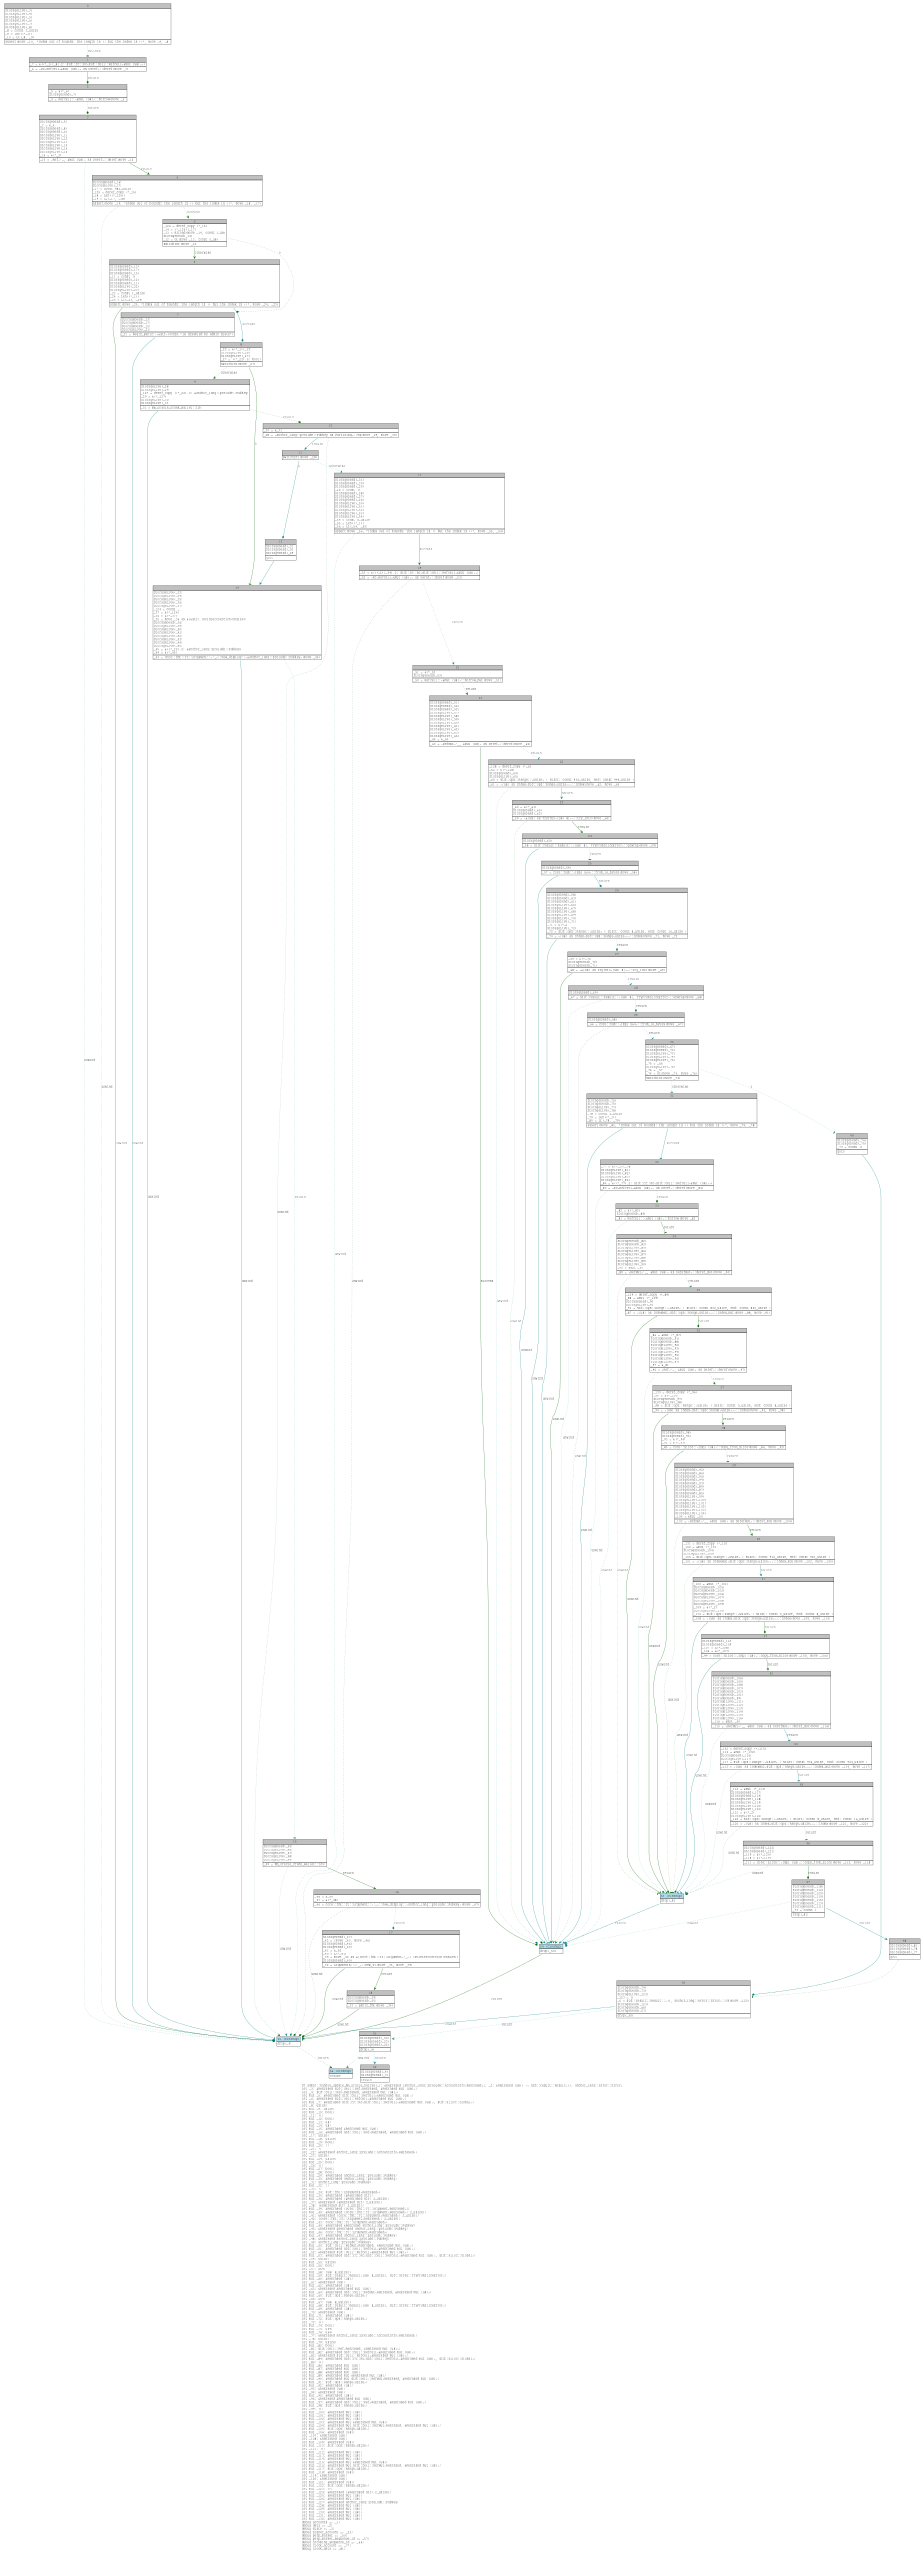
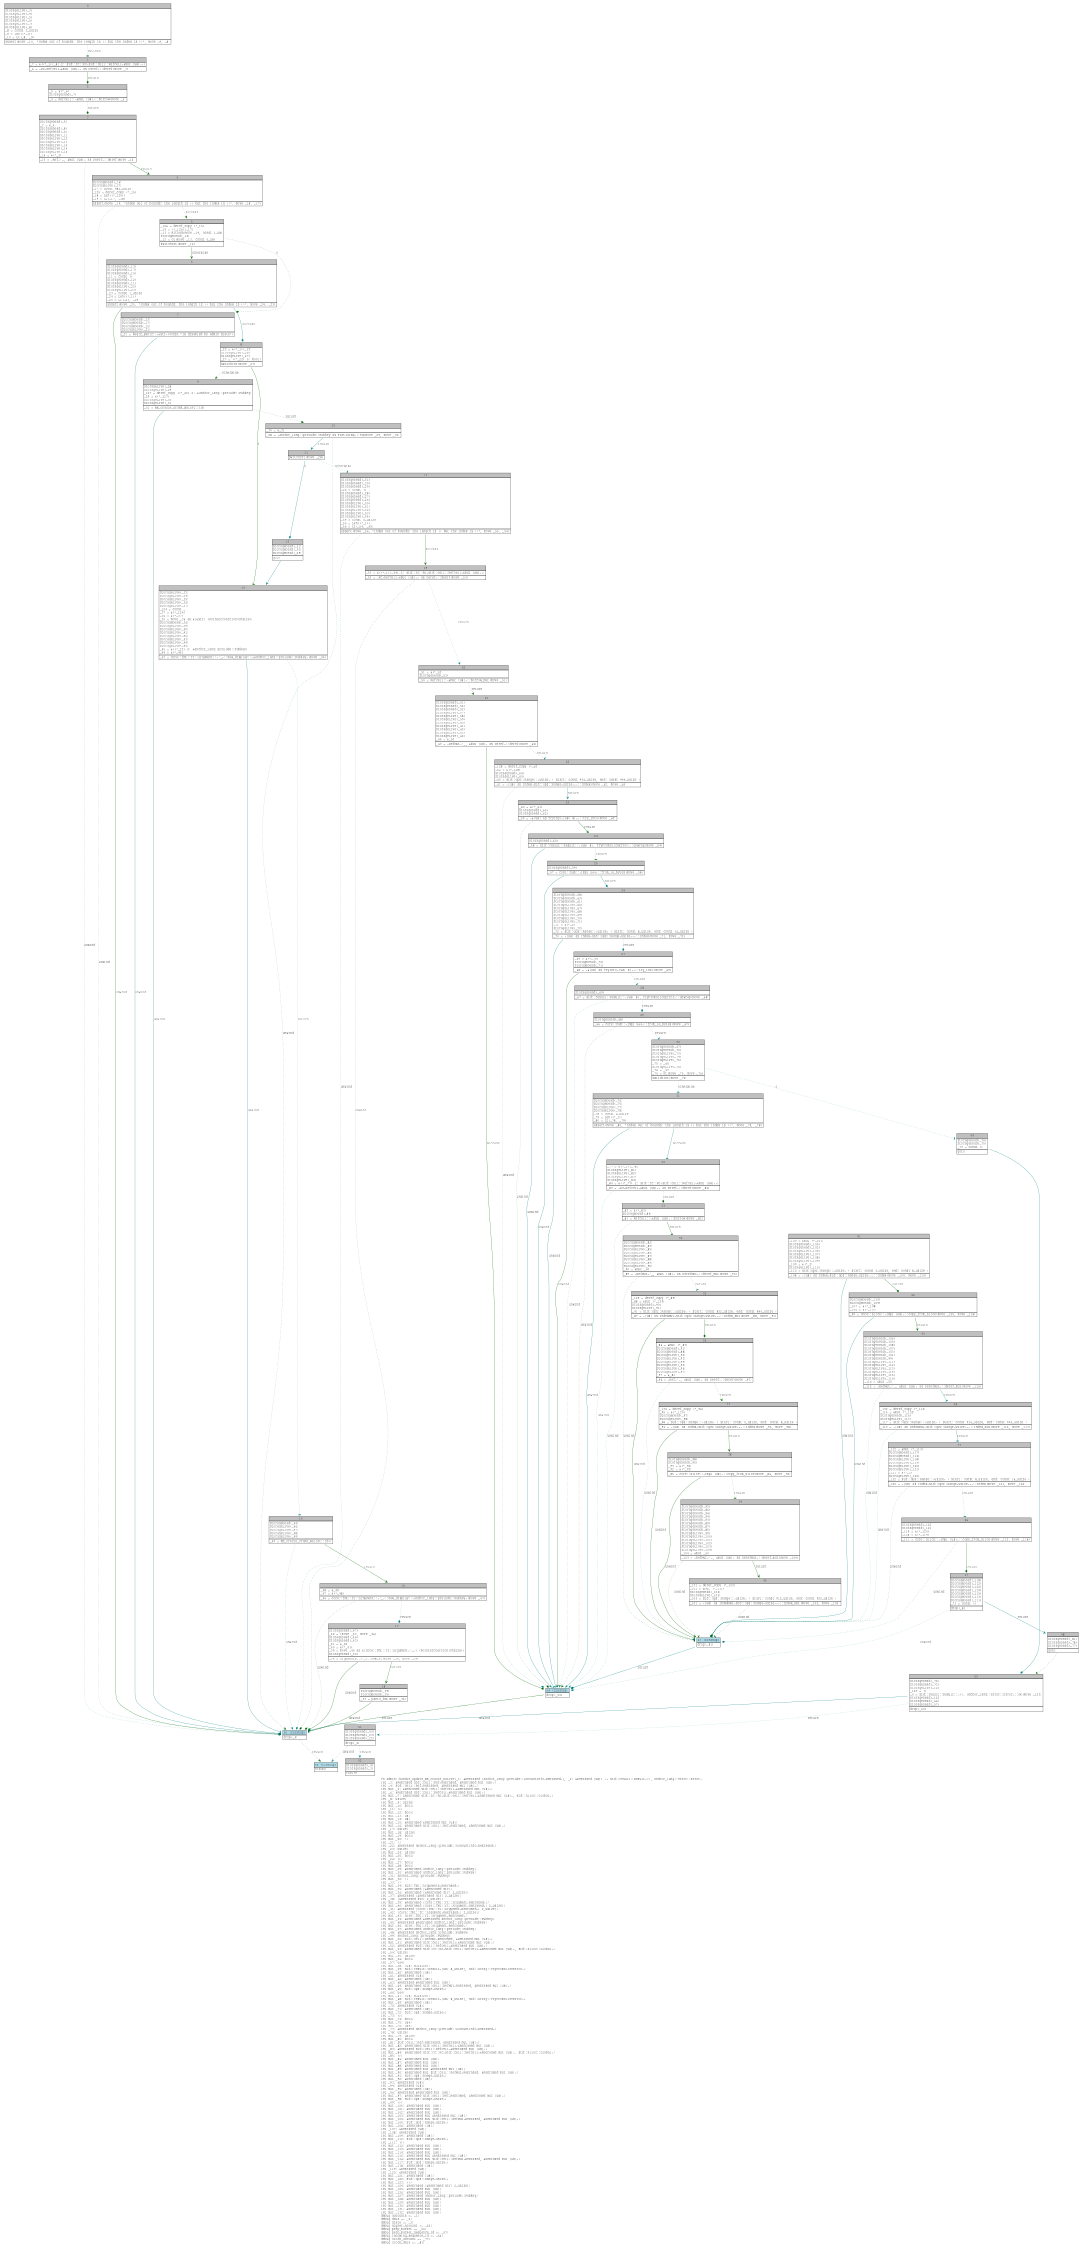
(760, 1569) -> none
